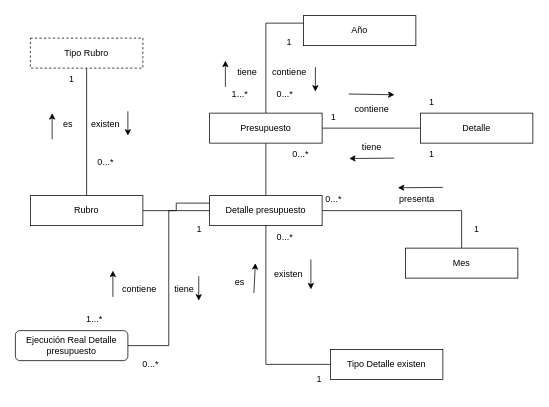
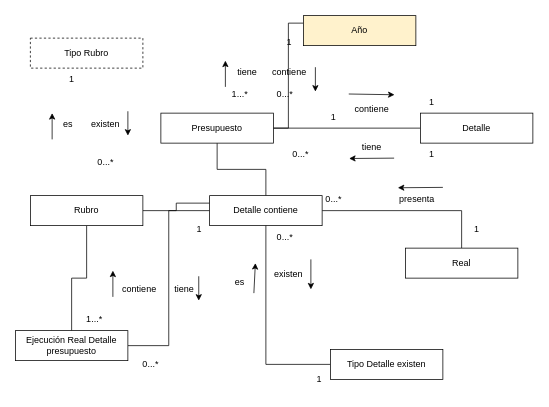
(360, 30) -> (360, 30)
(266, 128) -> (217, 128)
(87, 132) -> (80, 278)
(266, 210) -> (266, 210)
(462, 263) -> (462, 263)
(72, 345) -> (72, 345)
